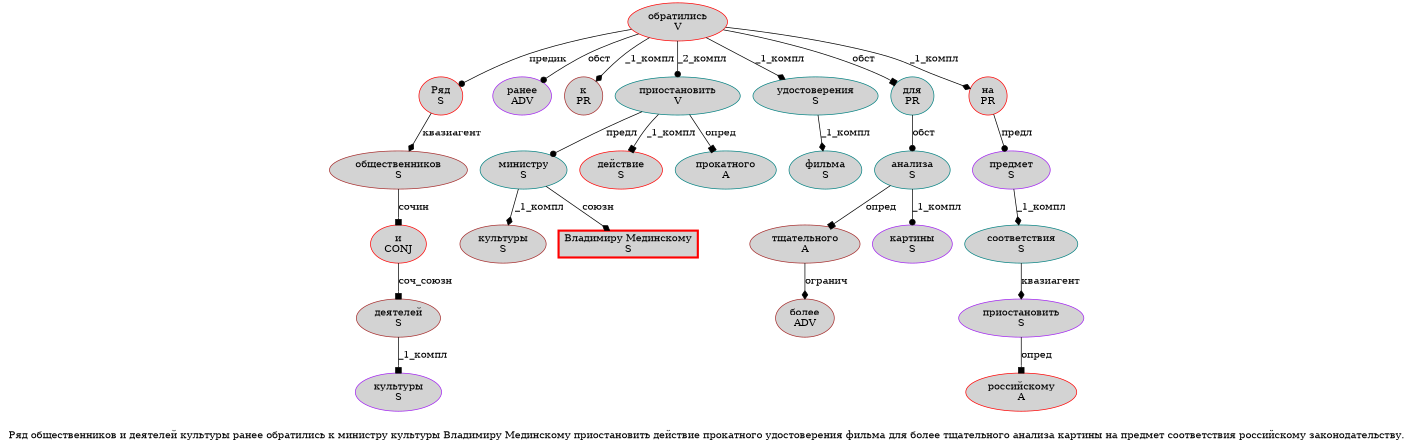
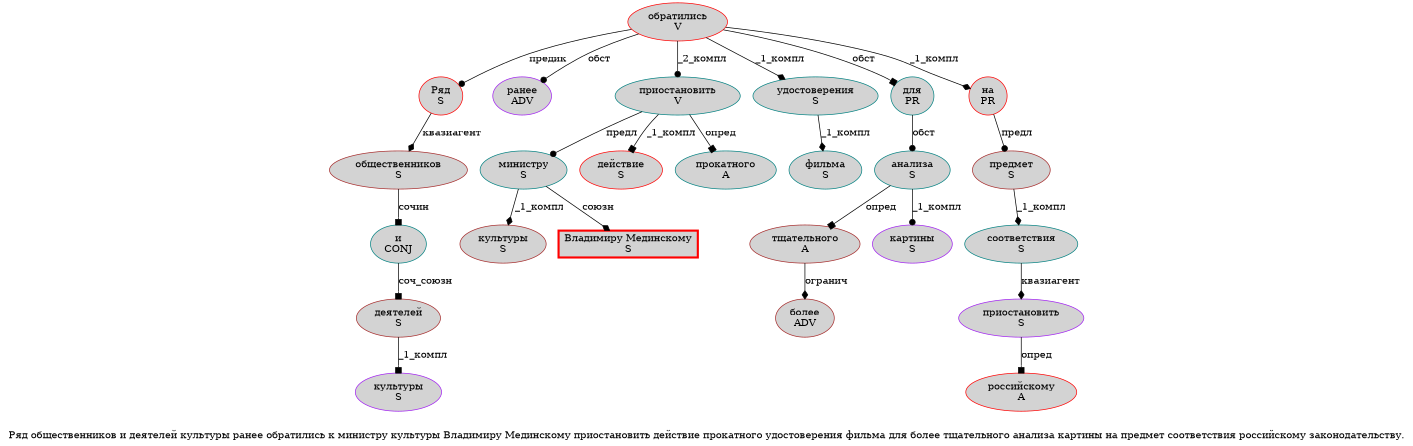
(584, 96) -> none
(1011, 170) -> (1011, 170)
(398, 244) -> (398, 244)
